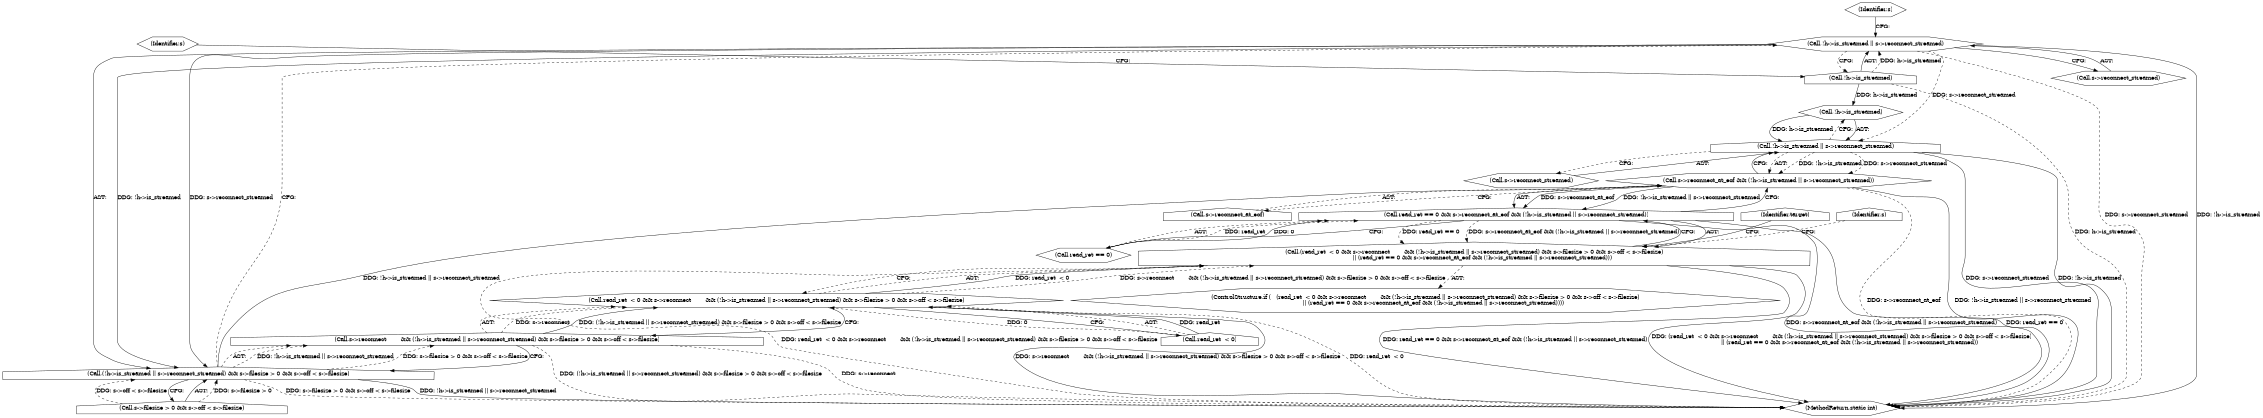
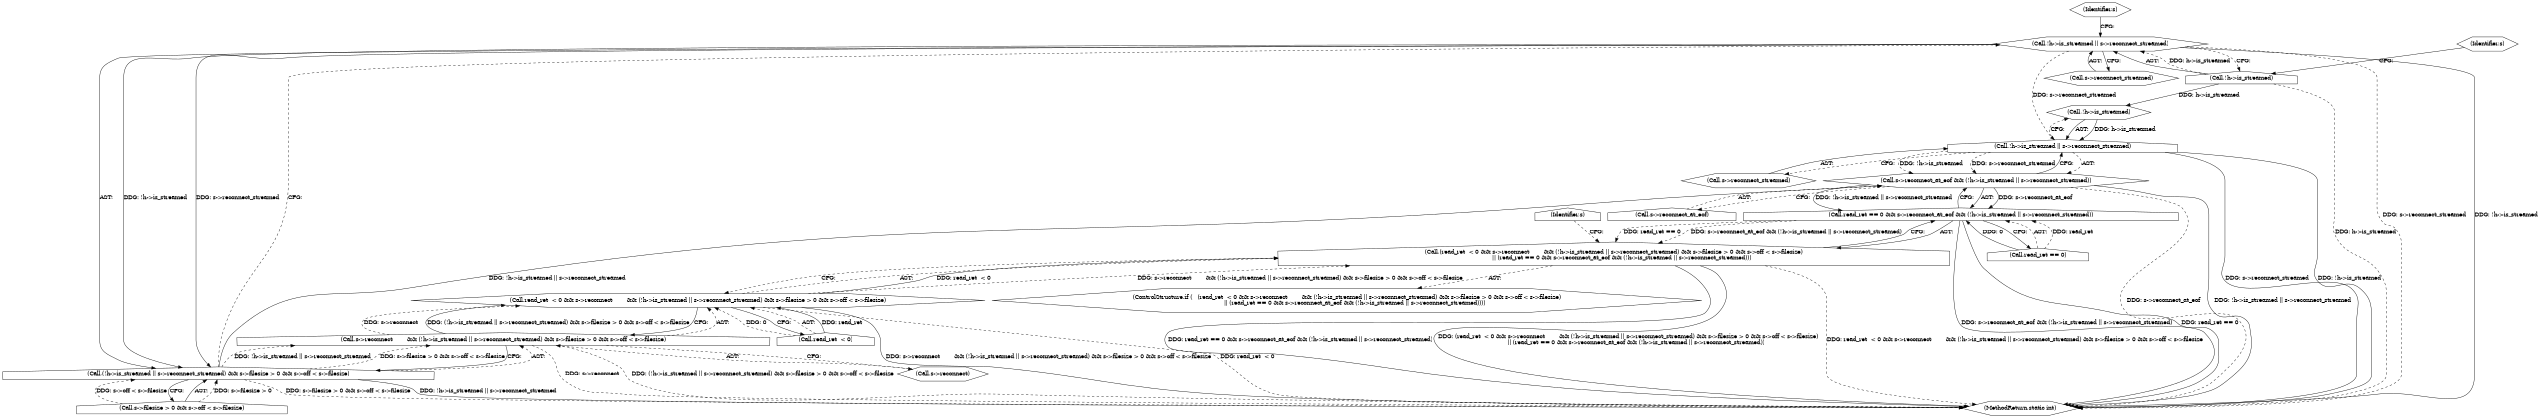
(1785, 215) -> none
(1084, 255) -> (2038, 255)
none -> (943, 374)
